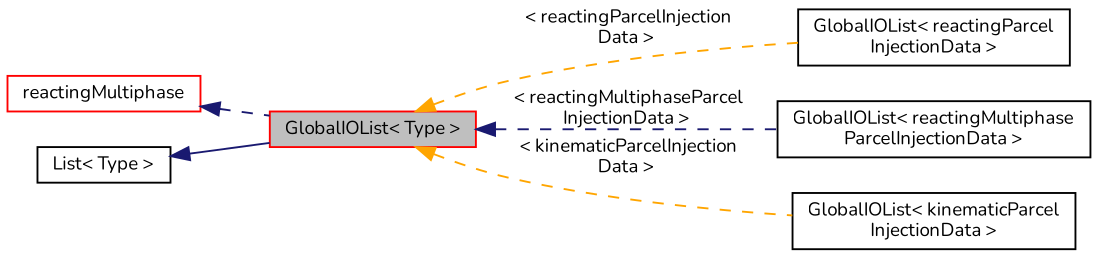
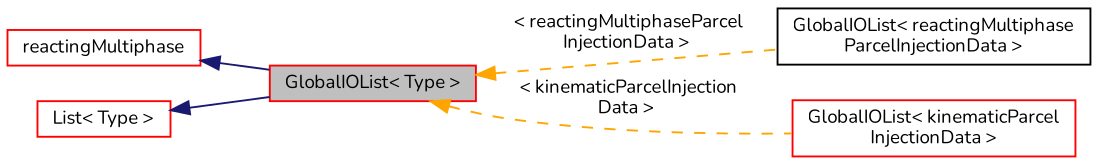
(934, 37) -> none
(244, 112) -> (244, 66)
(636, 129) -> (636, 61)
(104, 165) -> (104, 119)
(934, 221) -> (934, 128)
